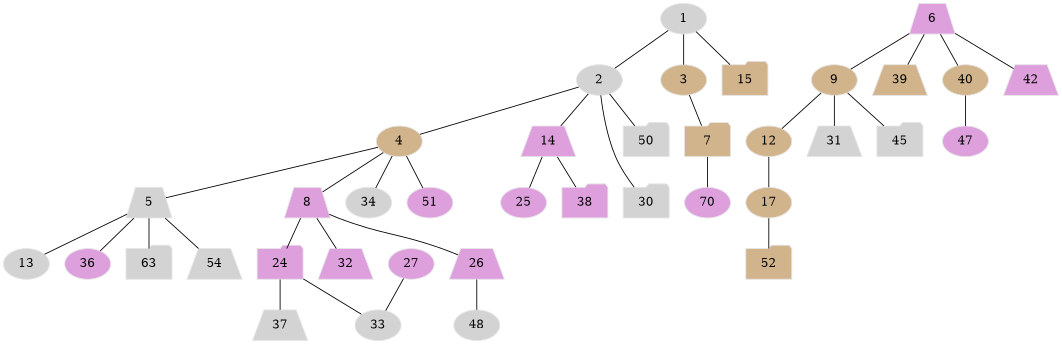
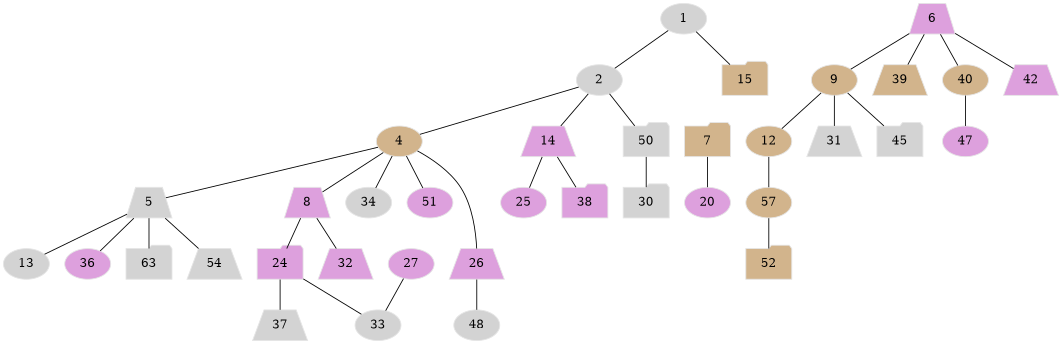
(684, 80) -> none
(611, 144) -> (646, 172)
(708, 203) -> (708, 203)
(769, 203) -> (769, 203)
(394, 235) -> (462, 190)
